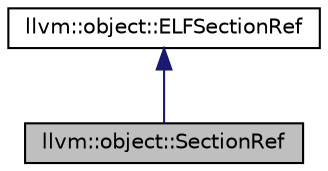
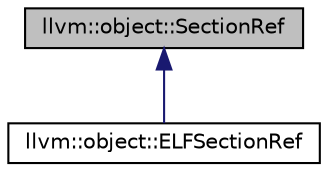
(164, 96) -> (164, 96)
